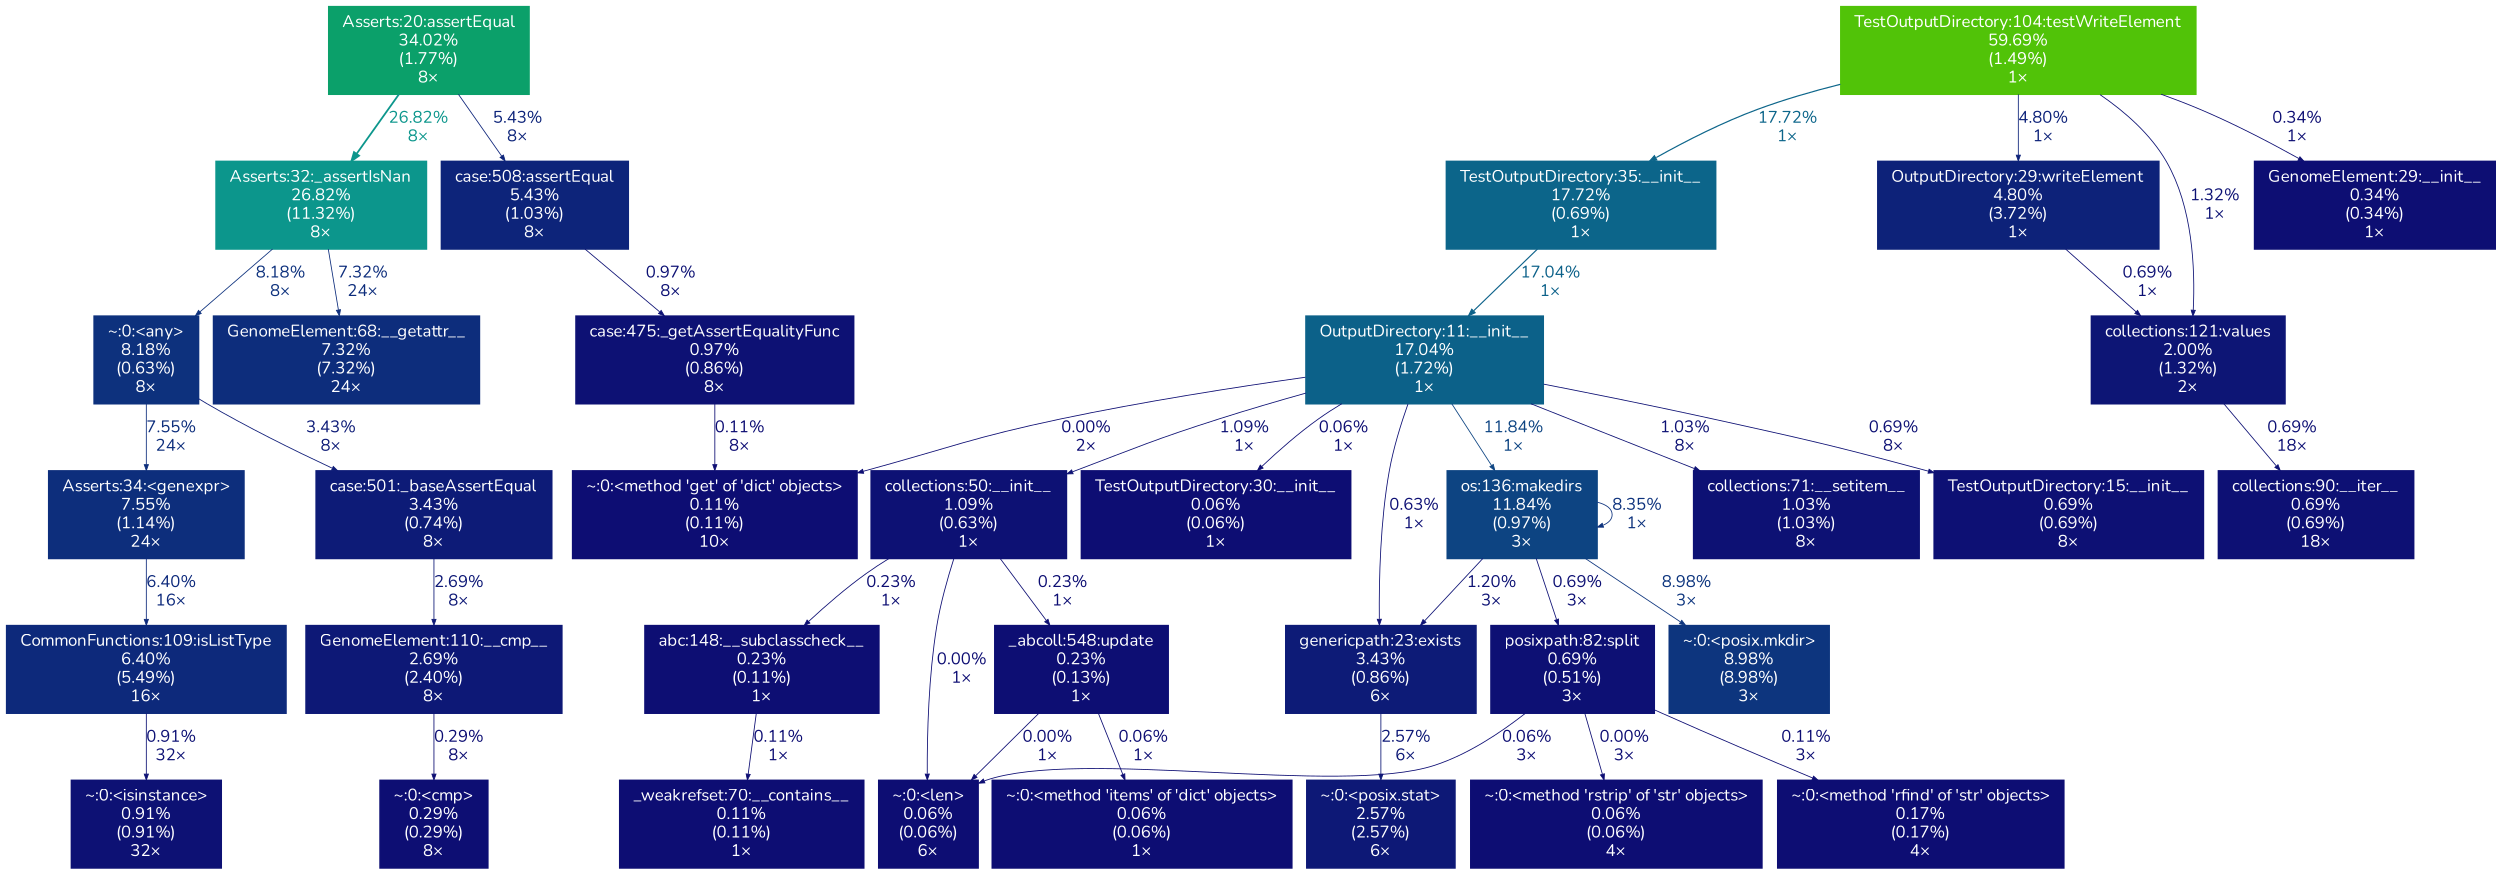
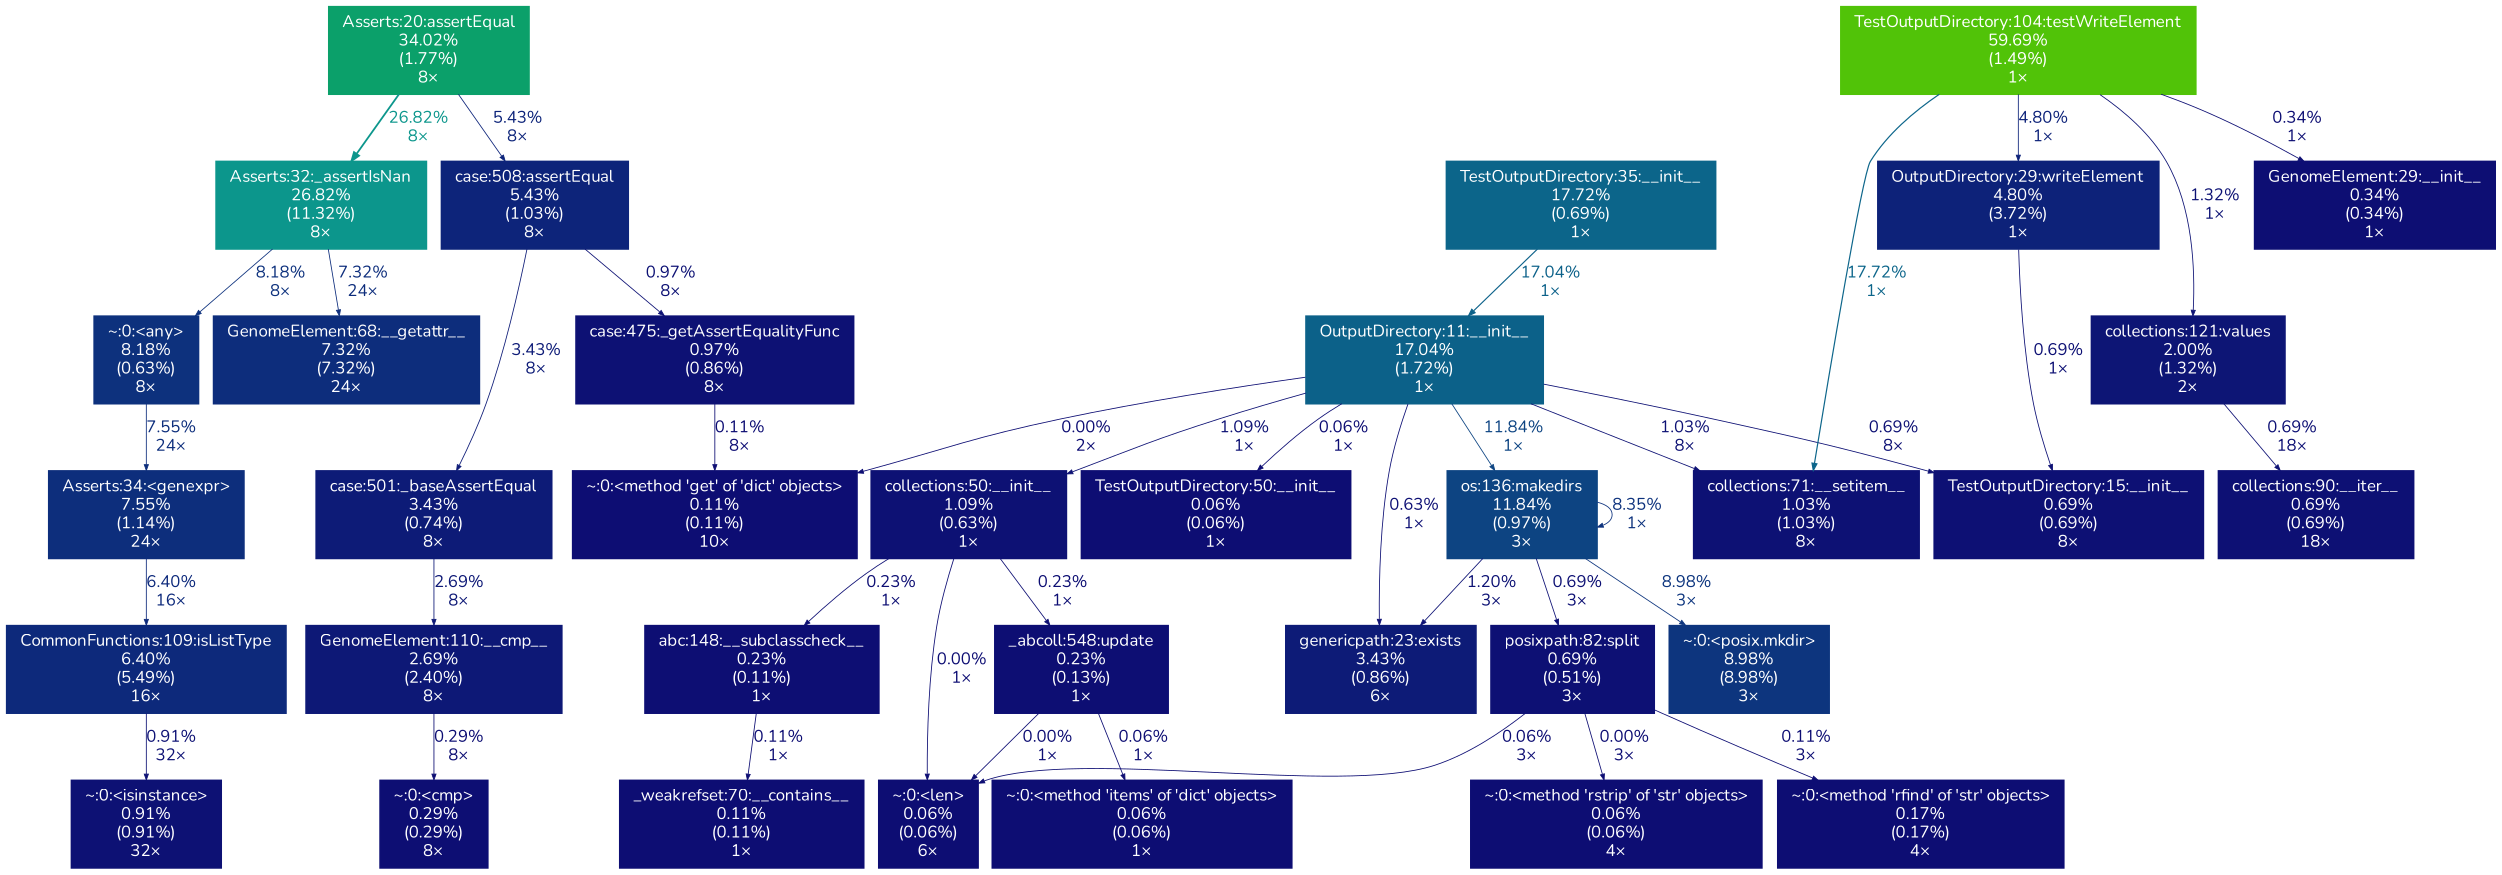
(1746, 114) -> (1848, 264)
(2101, 280) -> (2026, 358)
(265, 435) -> (500, 359)
(1216, 515) -> (1216, 515)
(1381, 824) -> none
